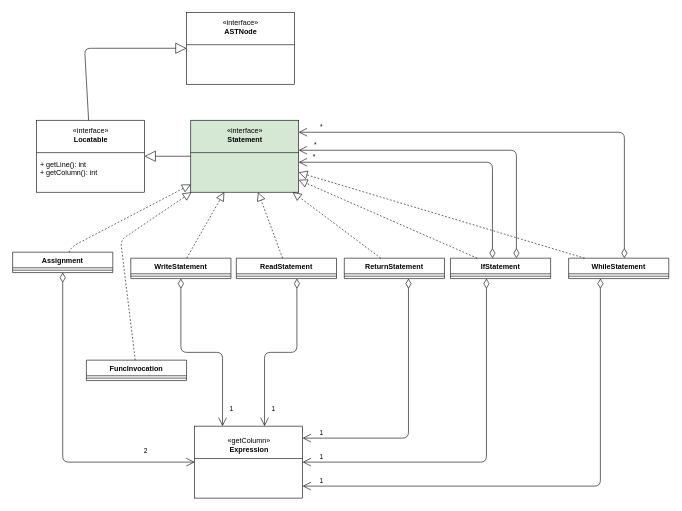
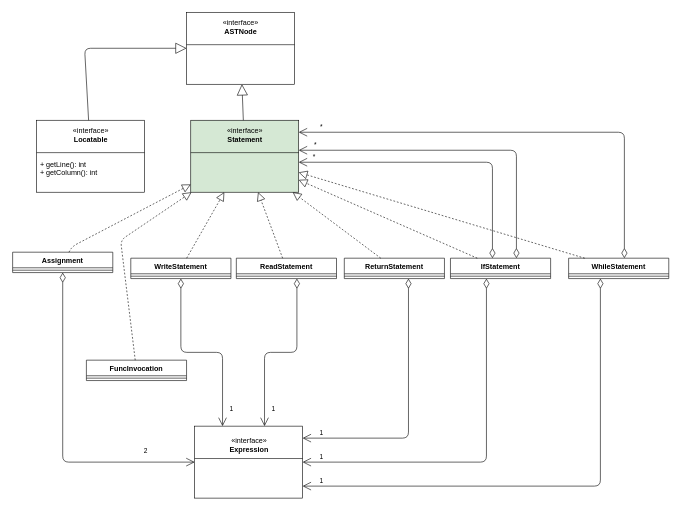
(173, 156) -> (243, 108)
(249, 462) -> (249, 462)
